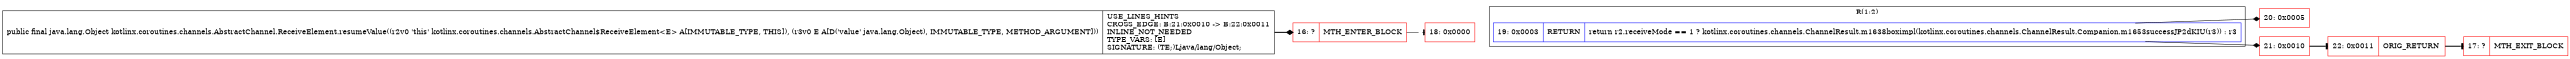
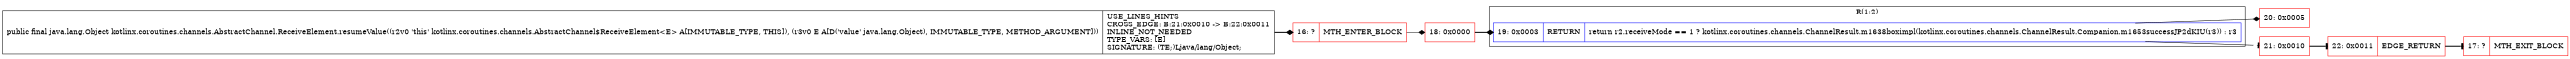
(1413, 32) -> (1413, 32)
none -> (1481, 32)
(2191, 43) -> (2191, 43)
(2411, 46) -> (2411, 46)
